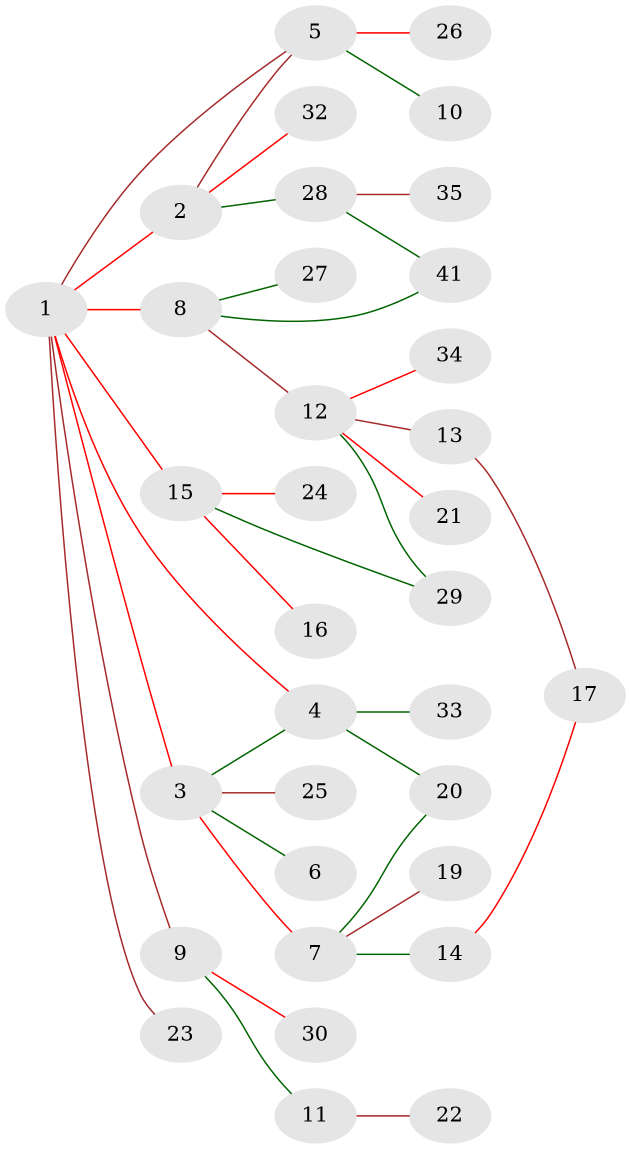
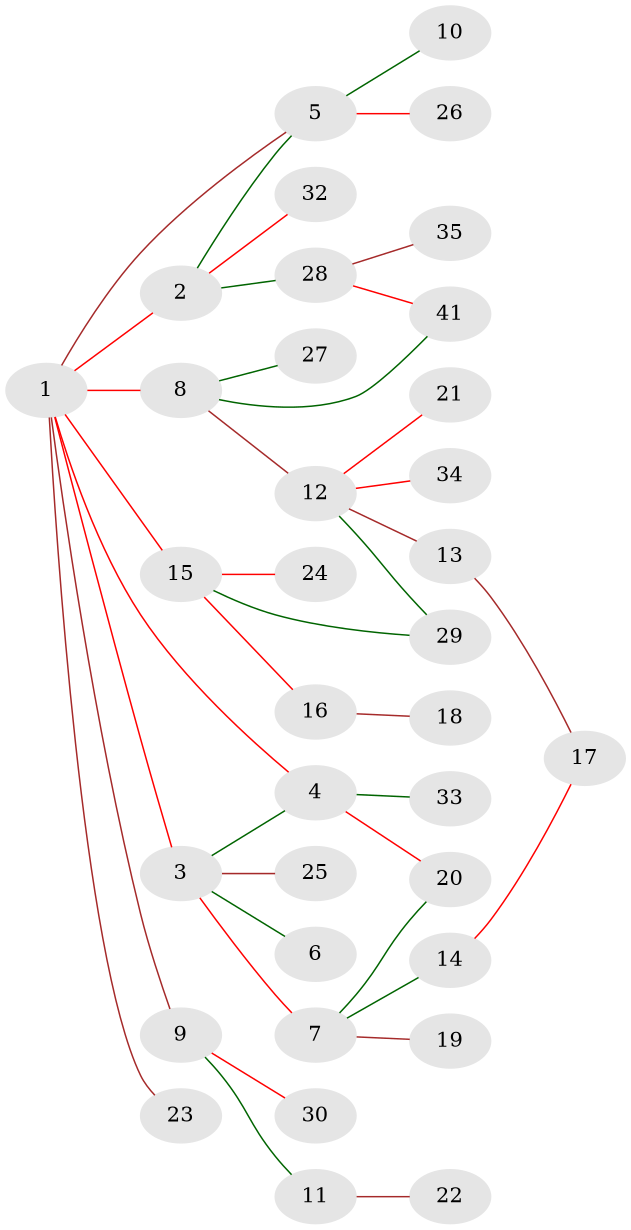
(241, 119) -> (241, 200)
(383, 235) -> (383, 295)
none -> (450, 718)
(383, 752) -> (383, 836)
